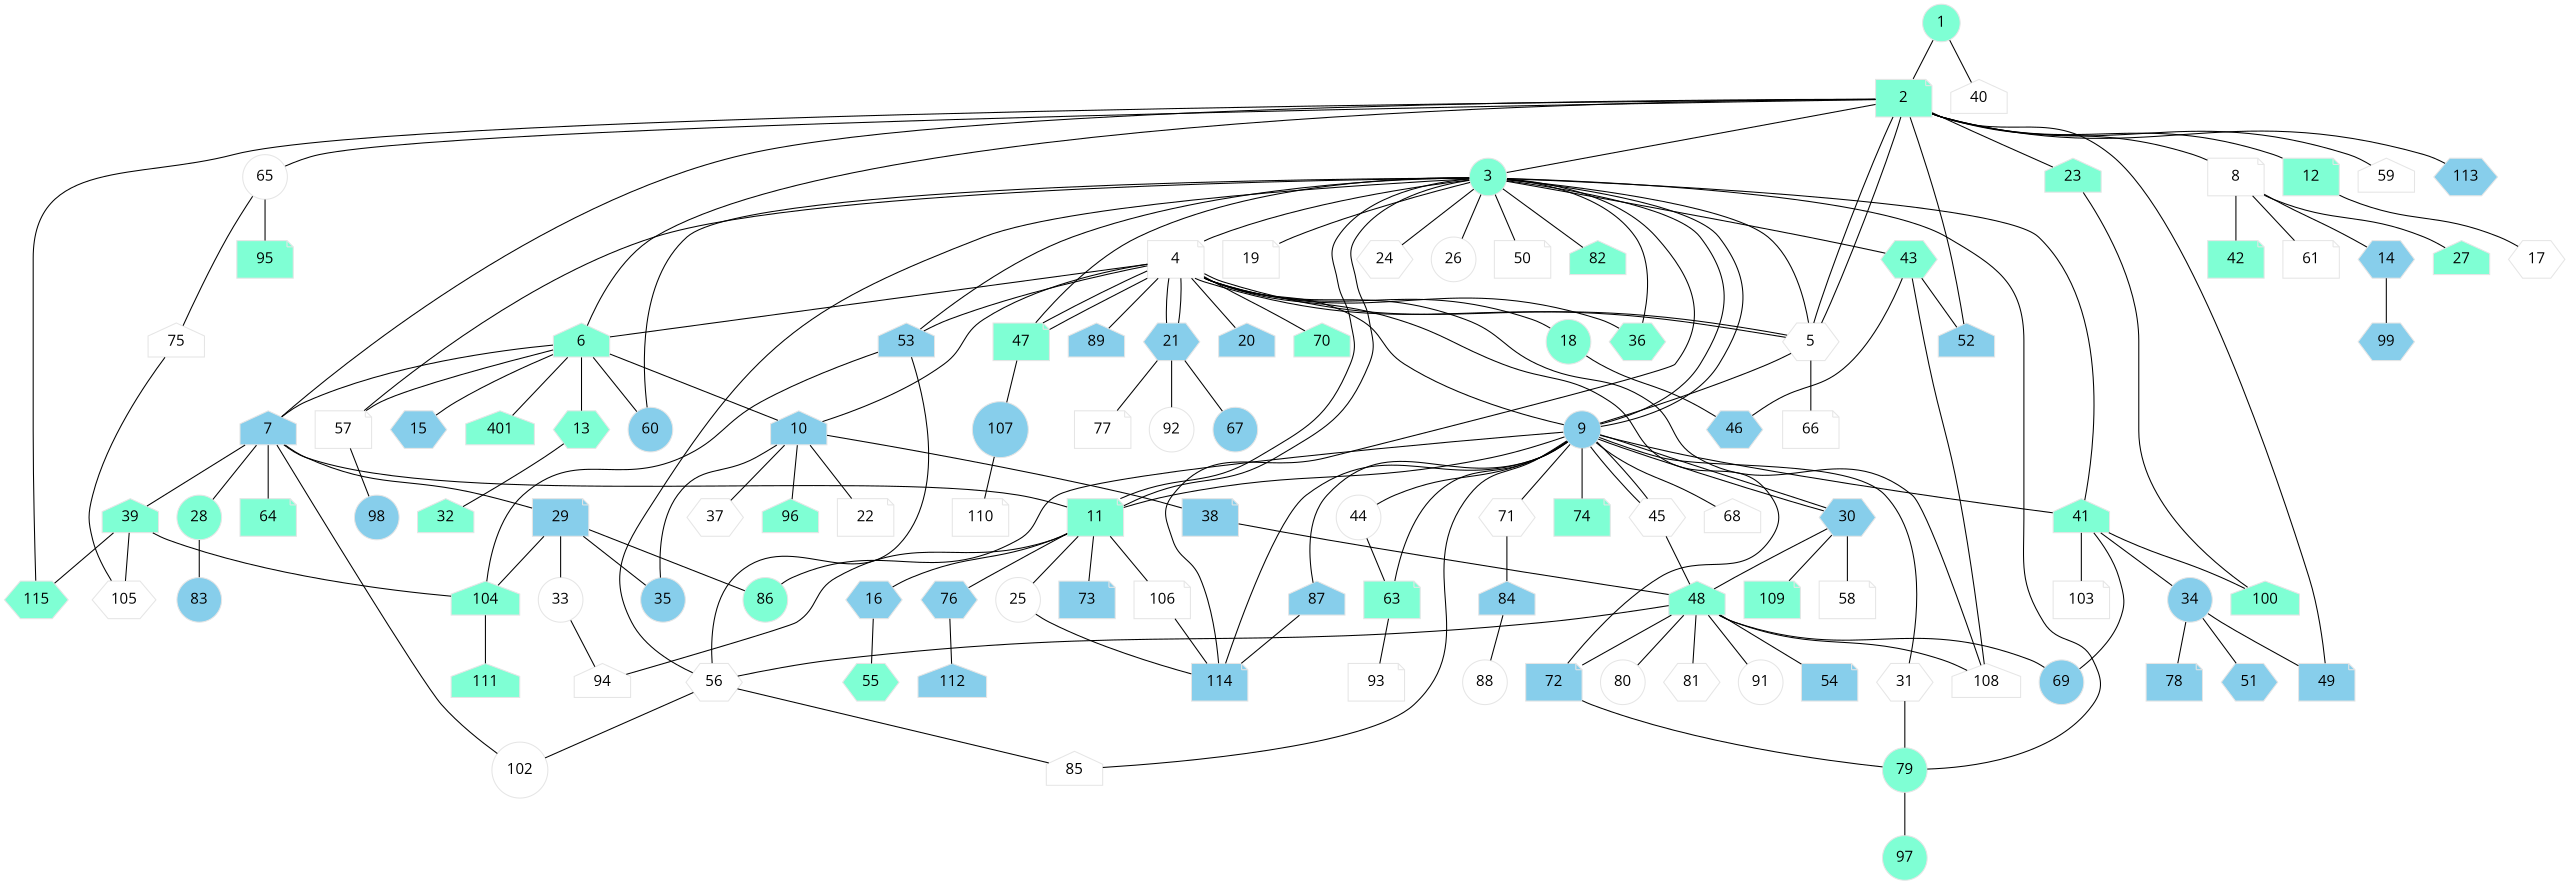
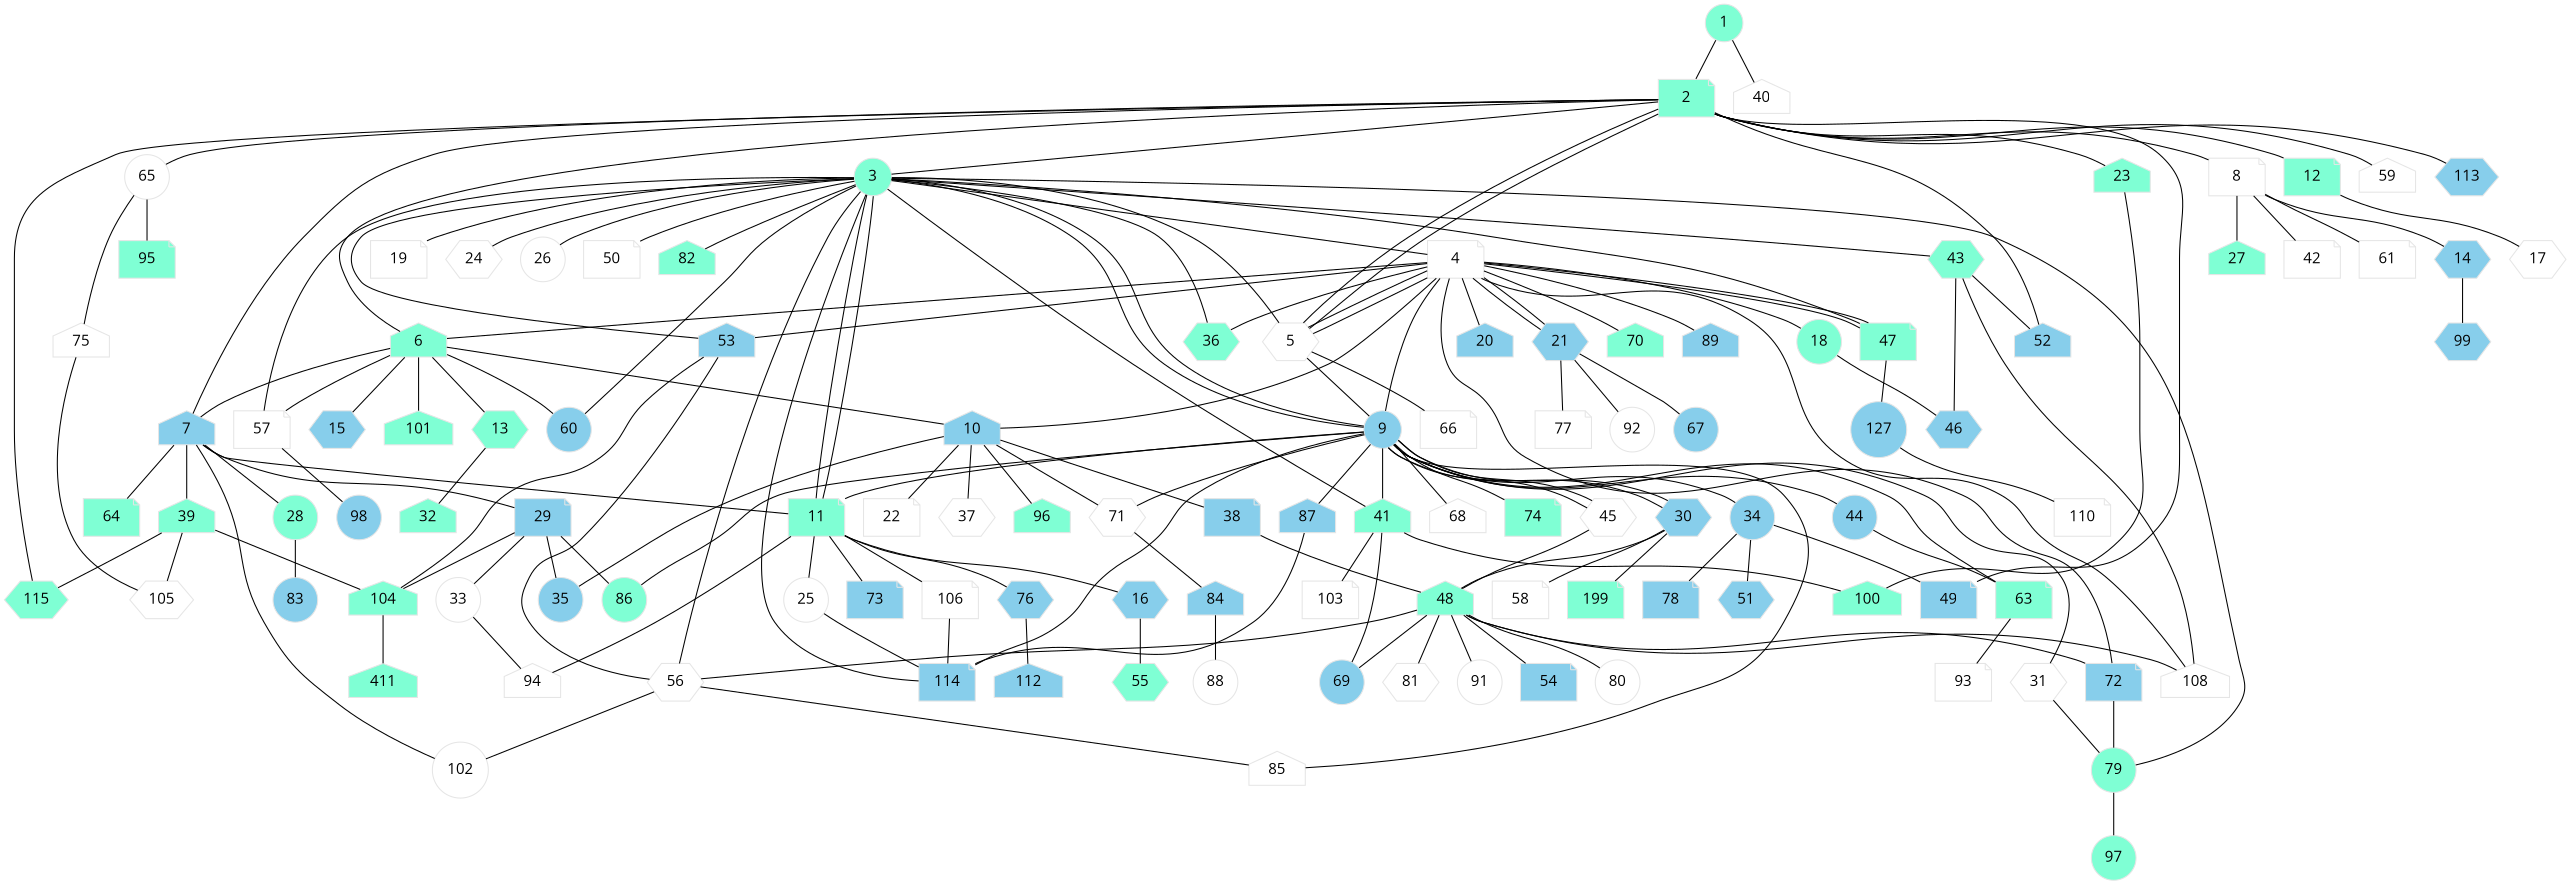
(2236, 259) -> (2312, 259)
(500, 430) -> (419, 430)
(1000, 430) -> (1879, 430)
none -> (1047, 475)
(1359, 517) -> (1855, 517)
(2136, 559) -> (1563, 480)
(1772, 600) -> (1596, 600)
(485, 682) -> (383, 682)
